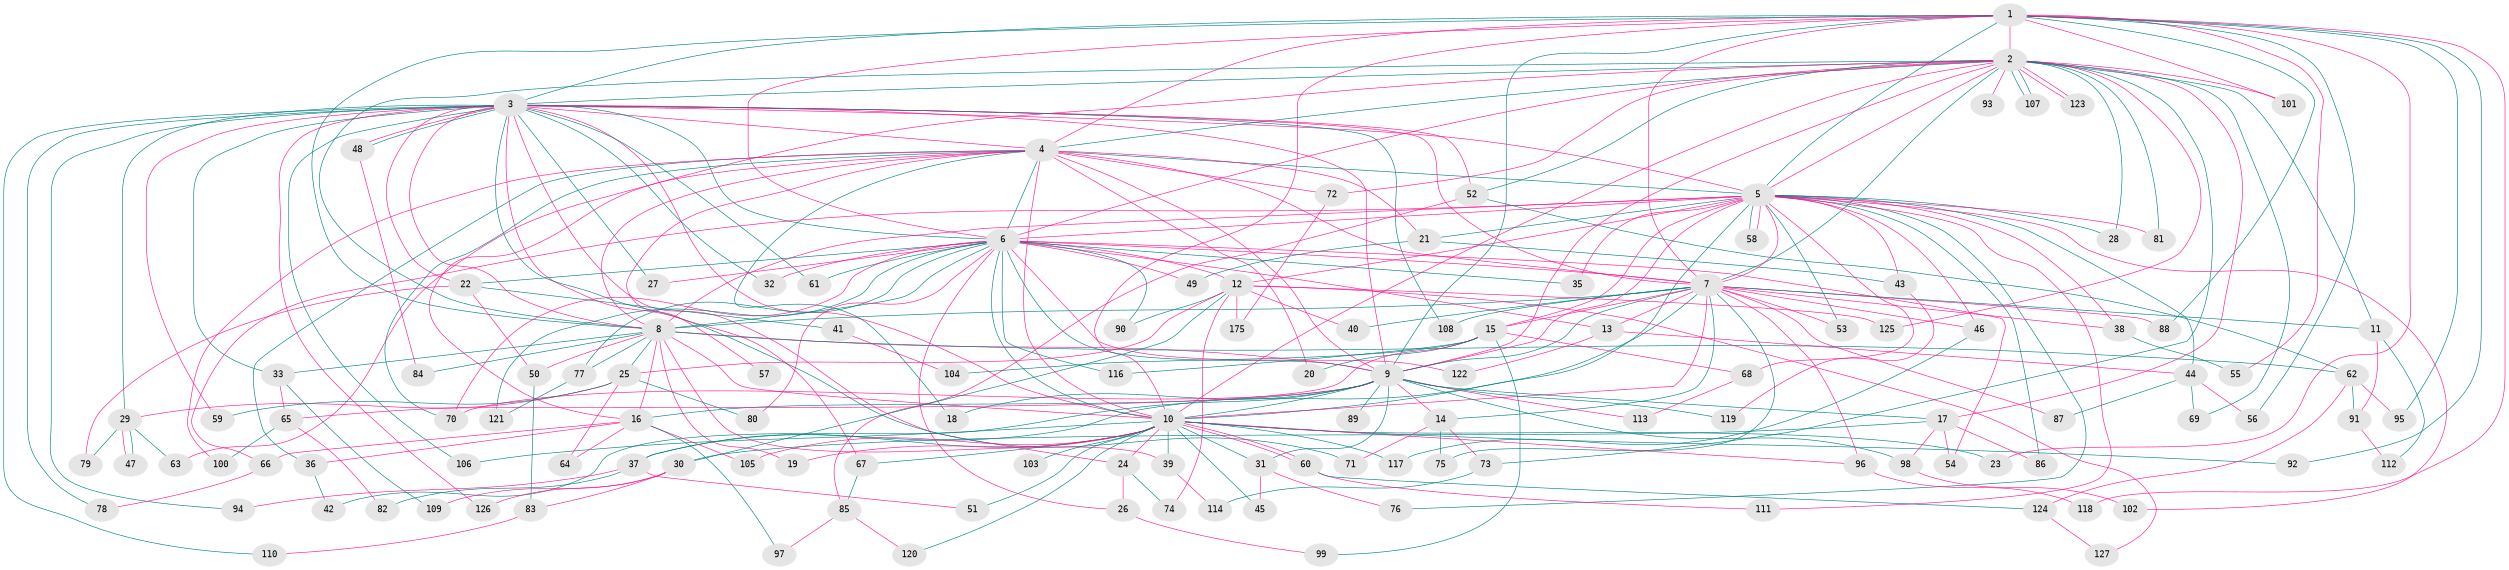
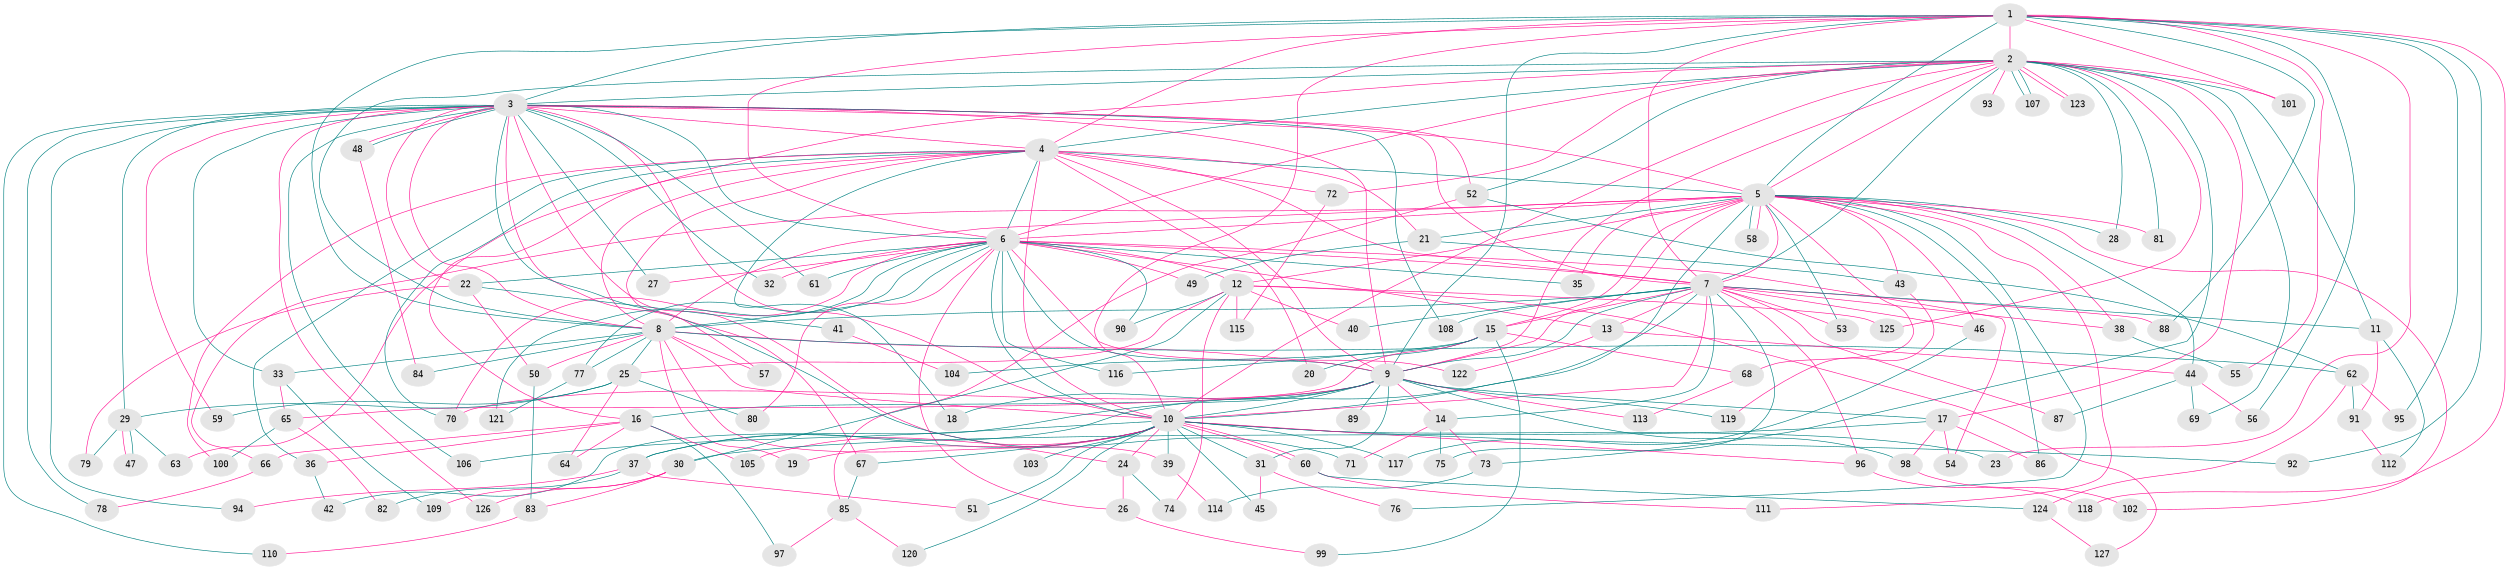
(1237, 330) -> (1237, 330)
(649, 377) -> (712, 352)
(377, 406) -> (377, 406)
